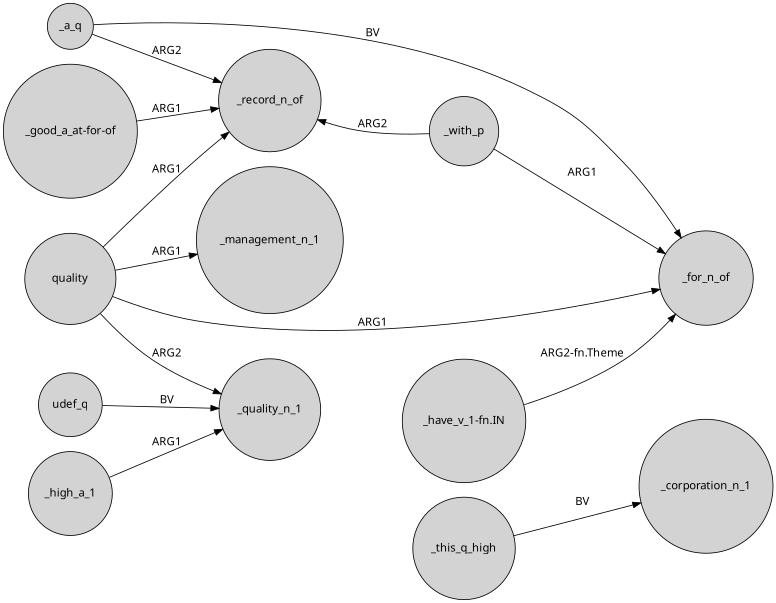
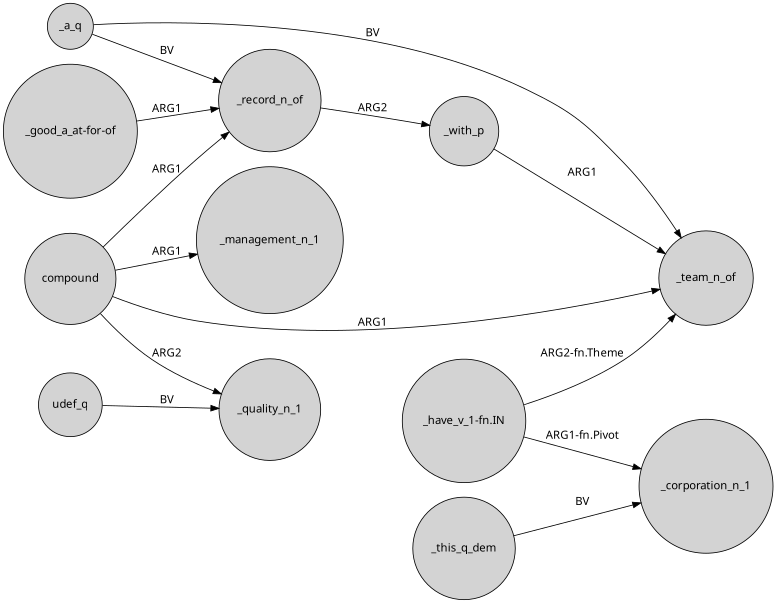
(167, 51) -> (167, 51)
(377, 133) -> (371, 116)
(706, 278) -> (706, 278)
(70, 279) -> (70, 279)
none -> (579, 452)
(70, 494) -> none
(464, 548) -> (464, 548)
